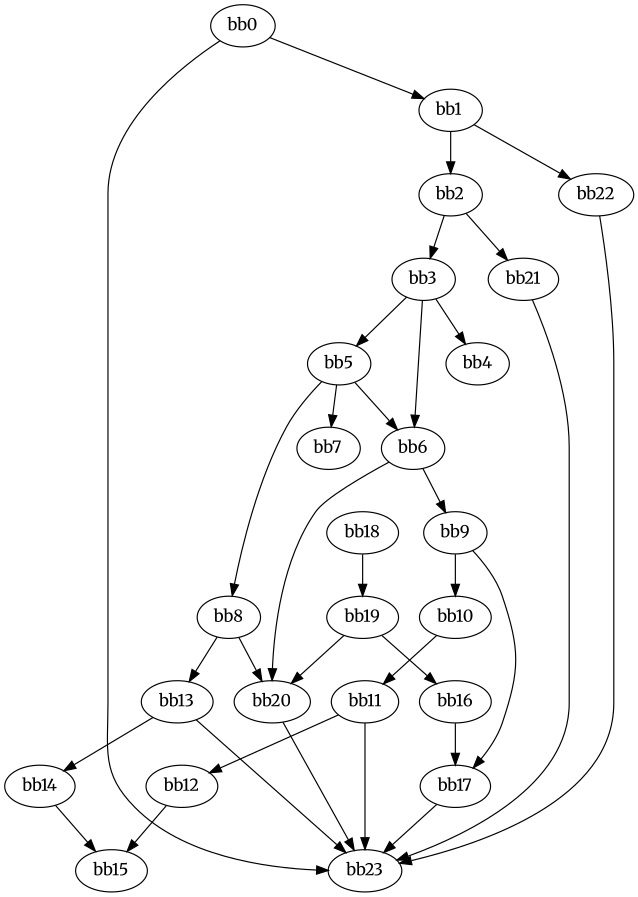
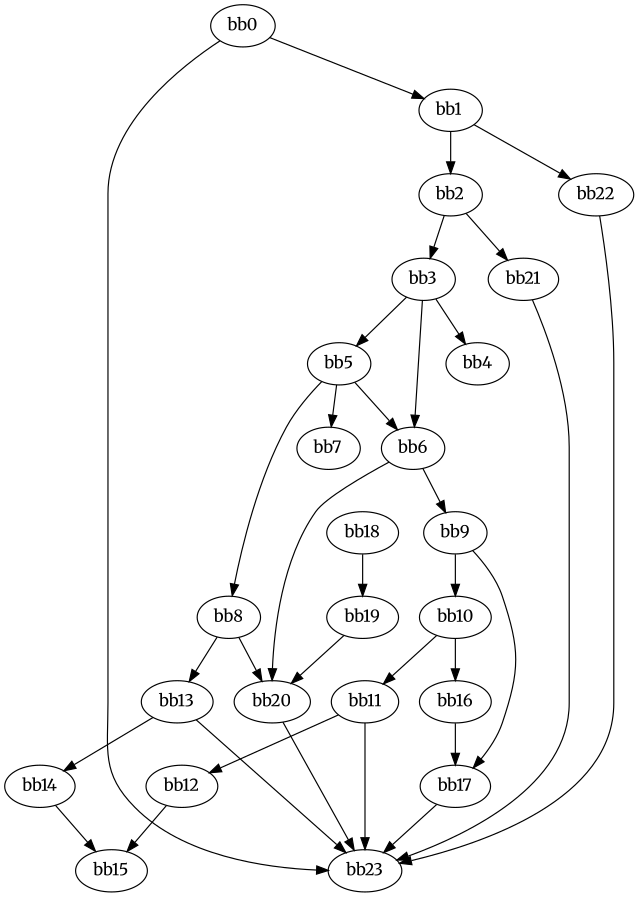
(403, 655) -> (455, 654)
